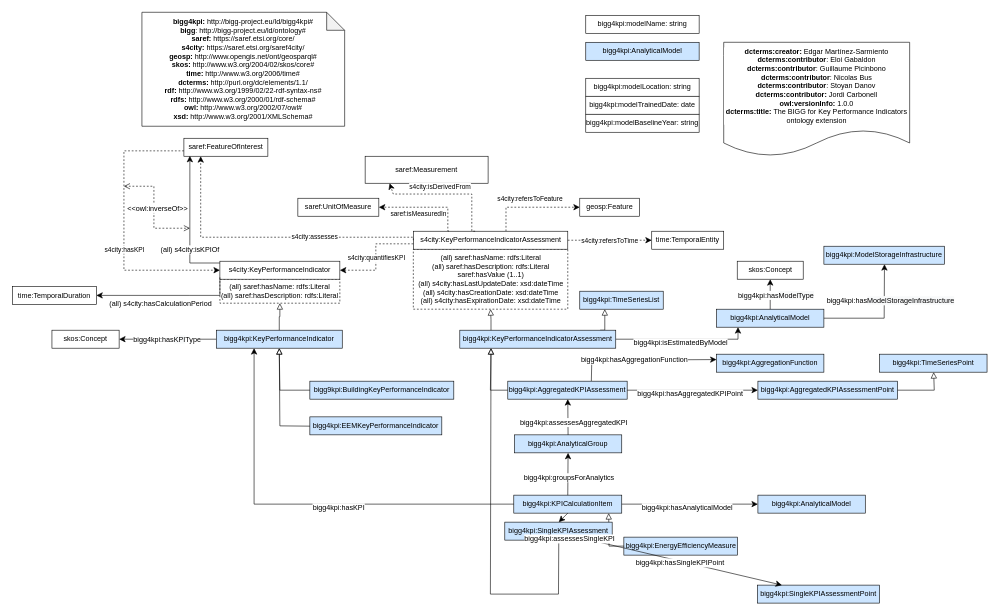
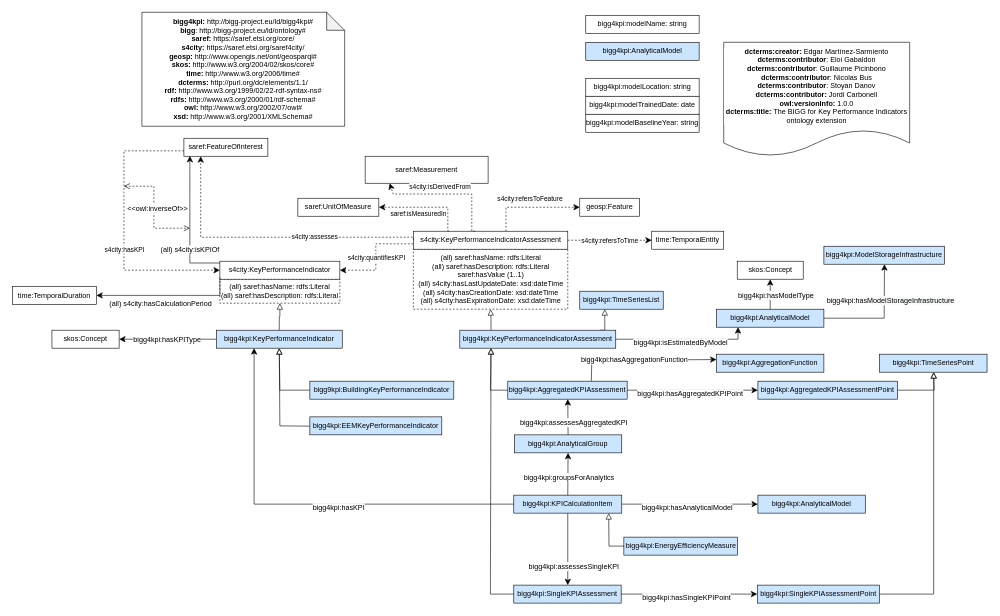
none -> (934, 521)
(559, 531) -> (568, 594)
